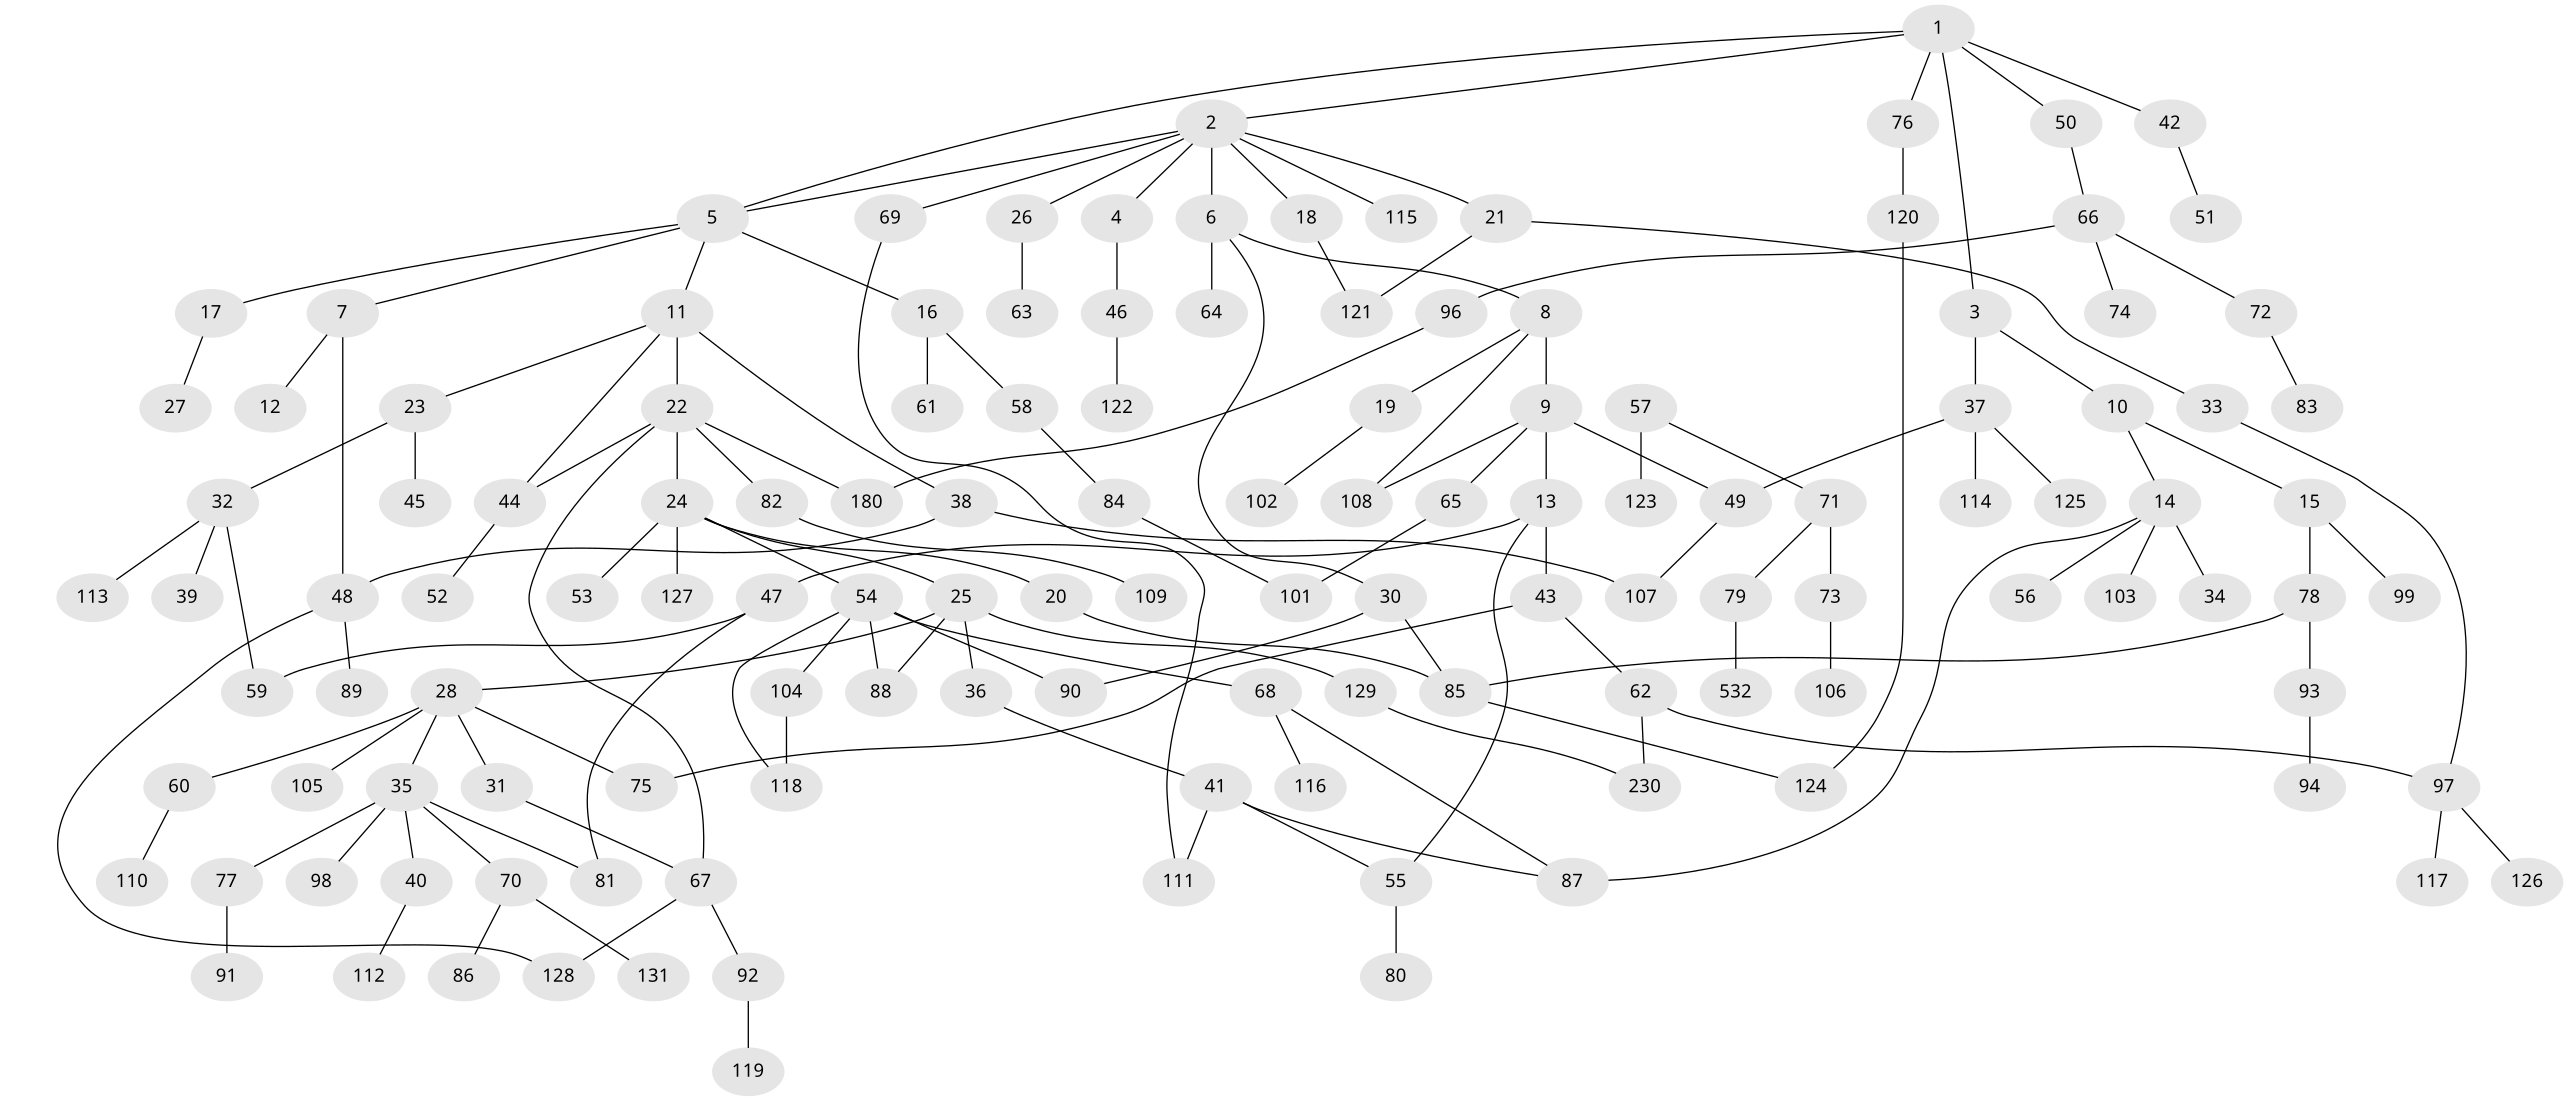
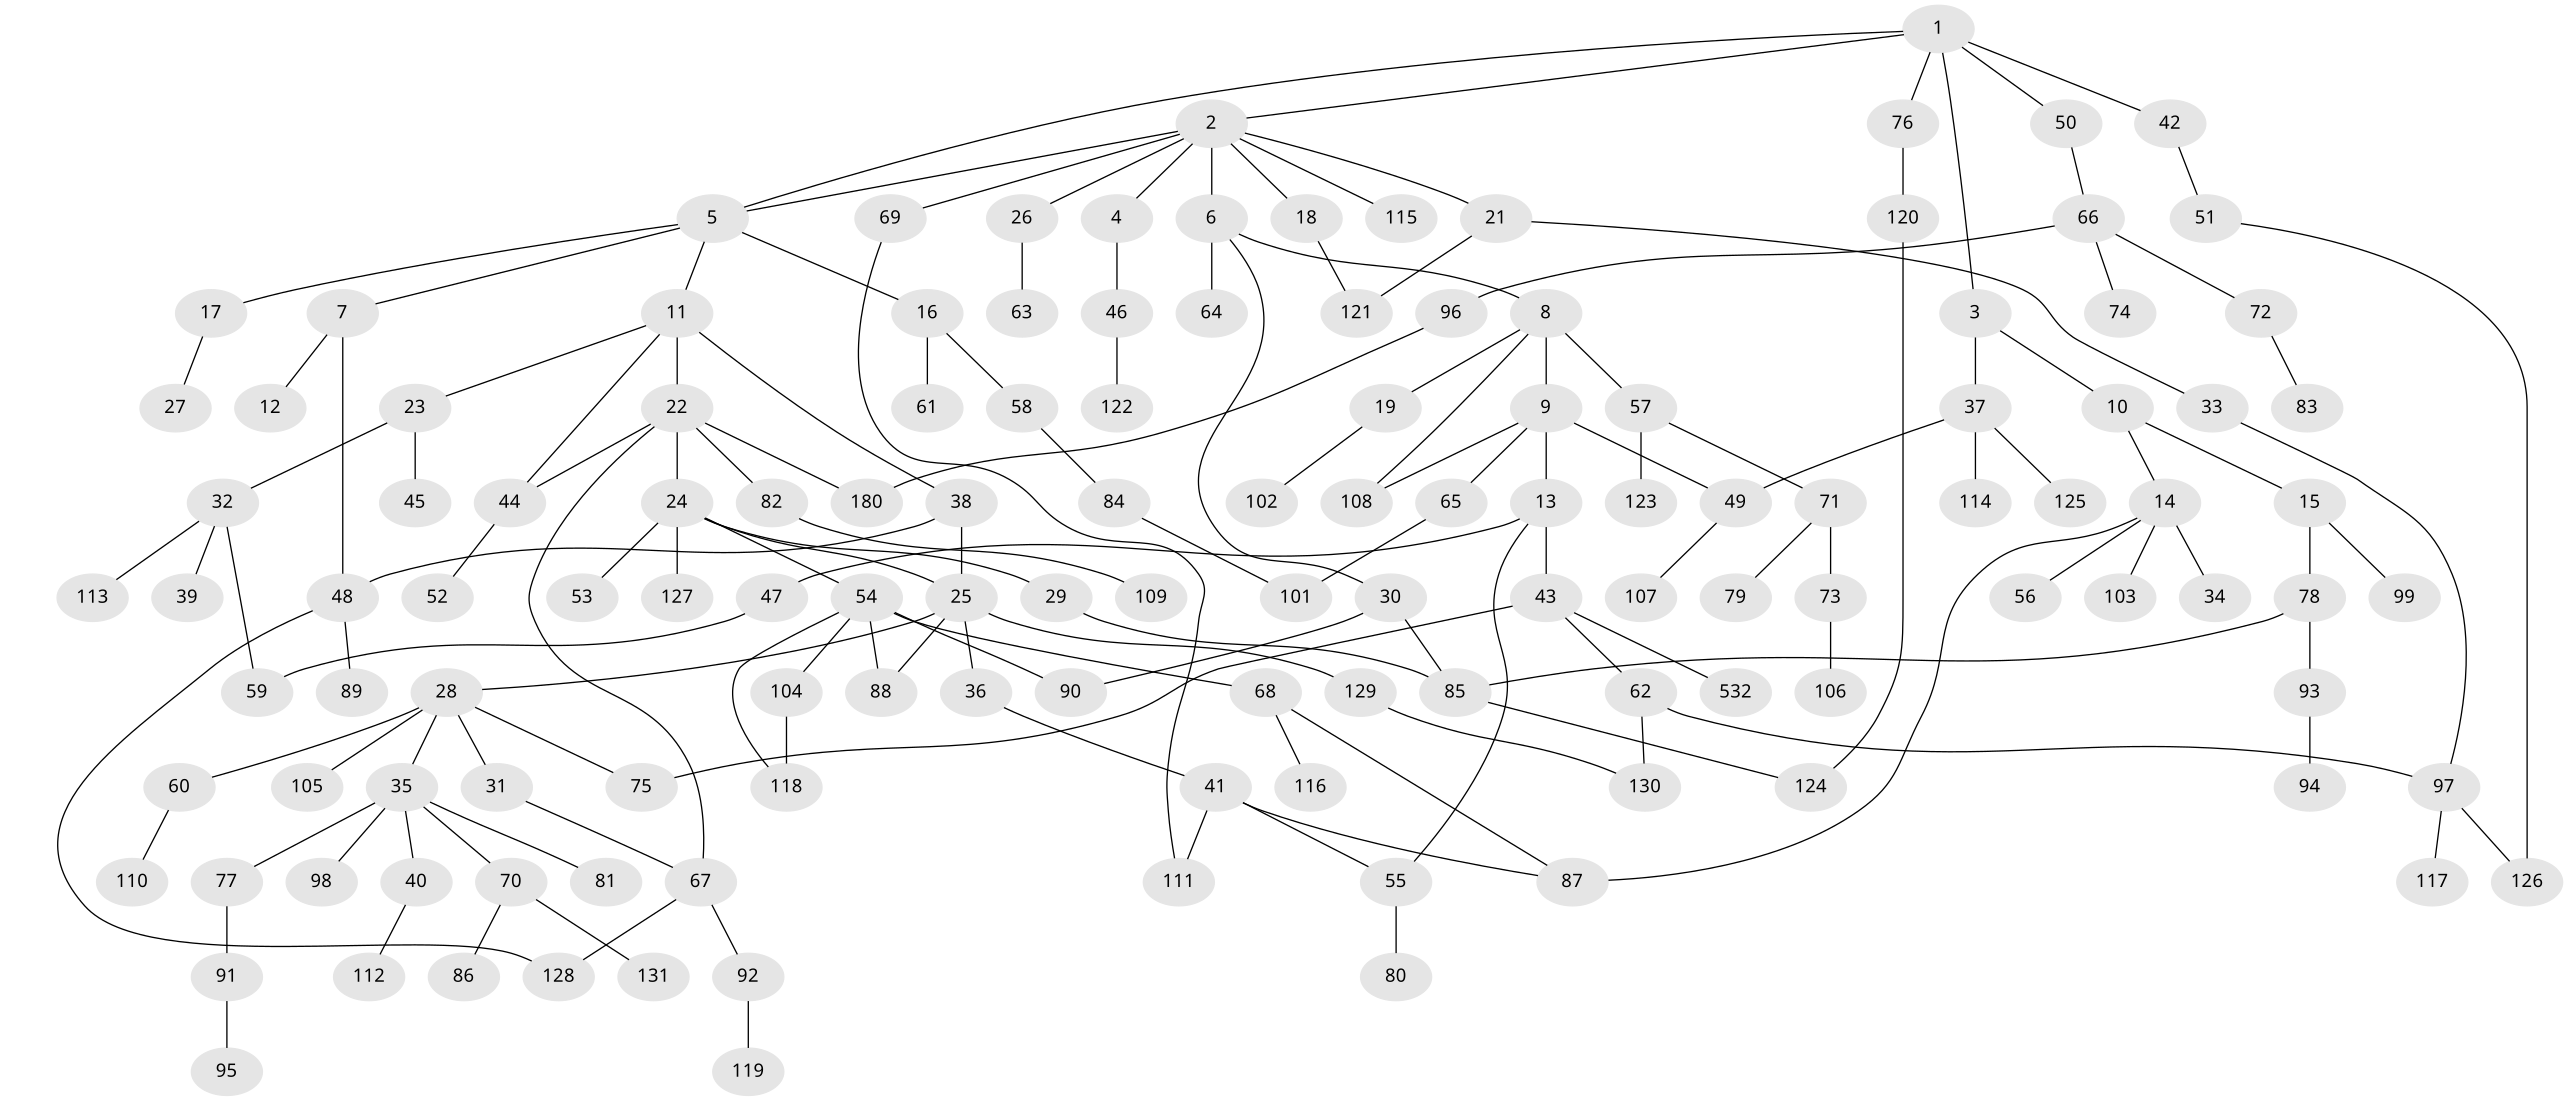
none -> (1593, 361)
none -> (2527, 449)
(1305, 541) -> (962, 541)
(1056, 598) -> (1056, 598)
(1736, 645) -> (1641, 645)
(625, 713) -> none
(1645, 787) -> (1645, 787)
none -> (227, 1072)
